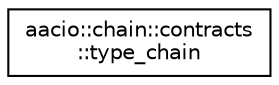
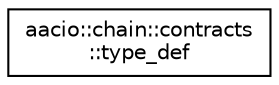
(139, 43) -> (139, 43)
